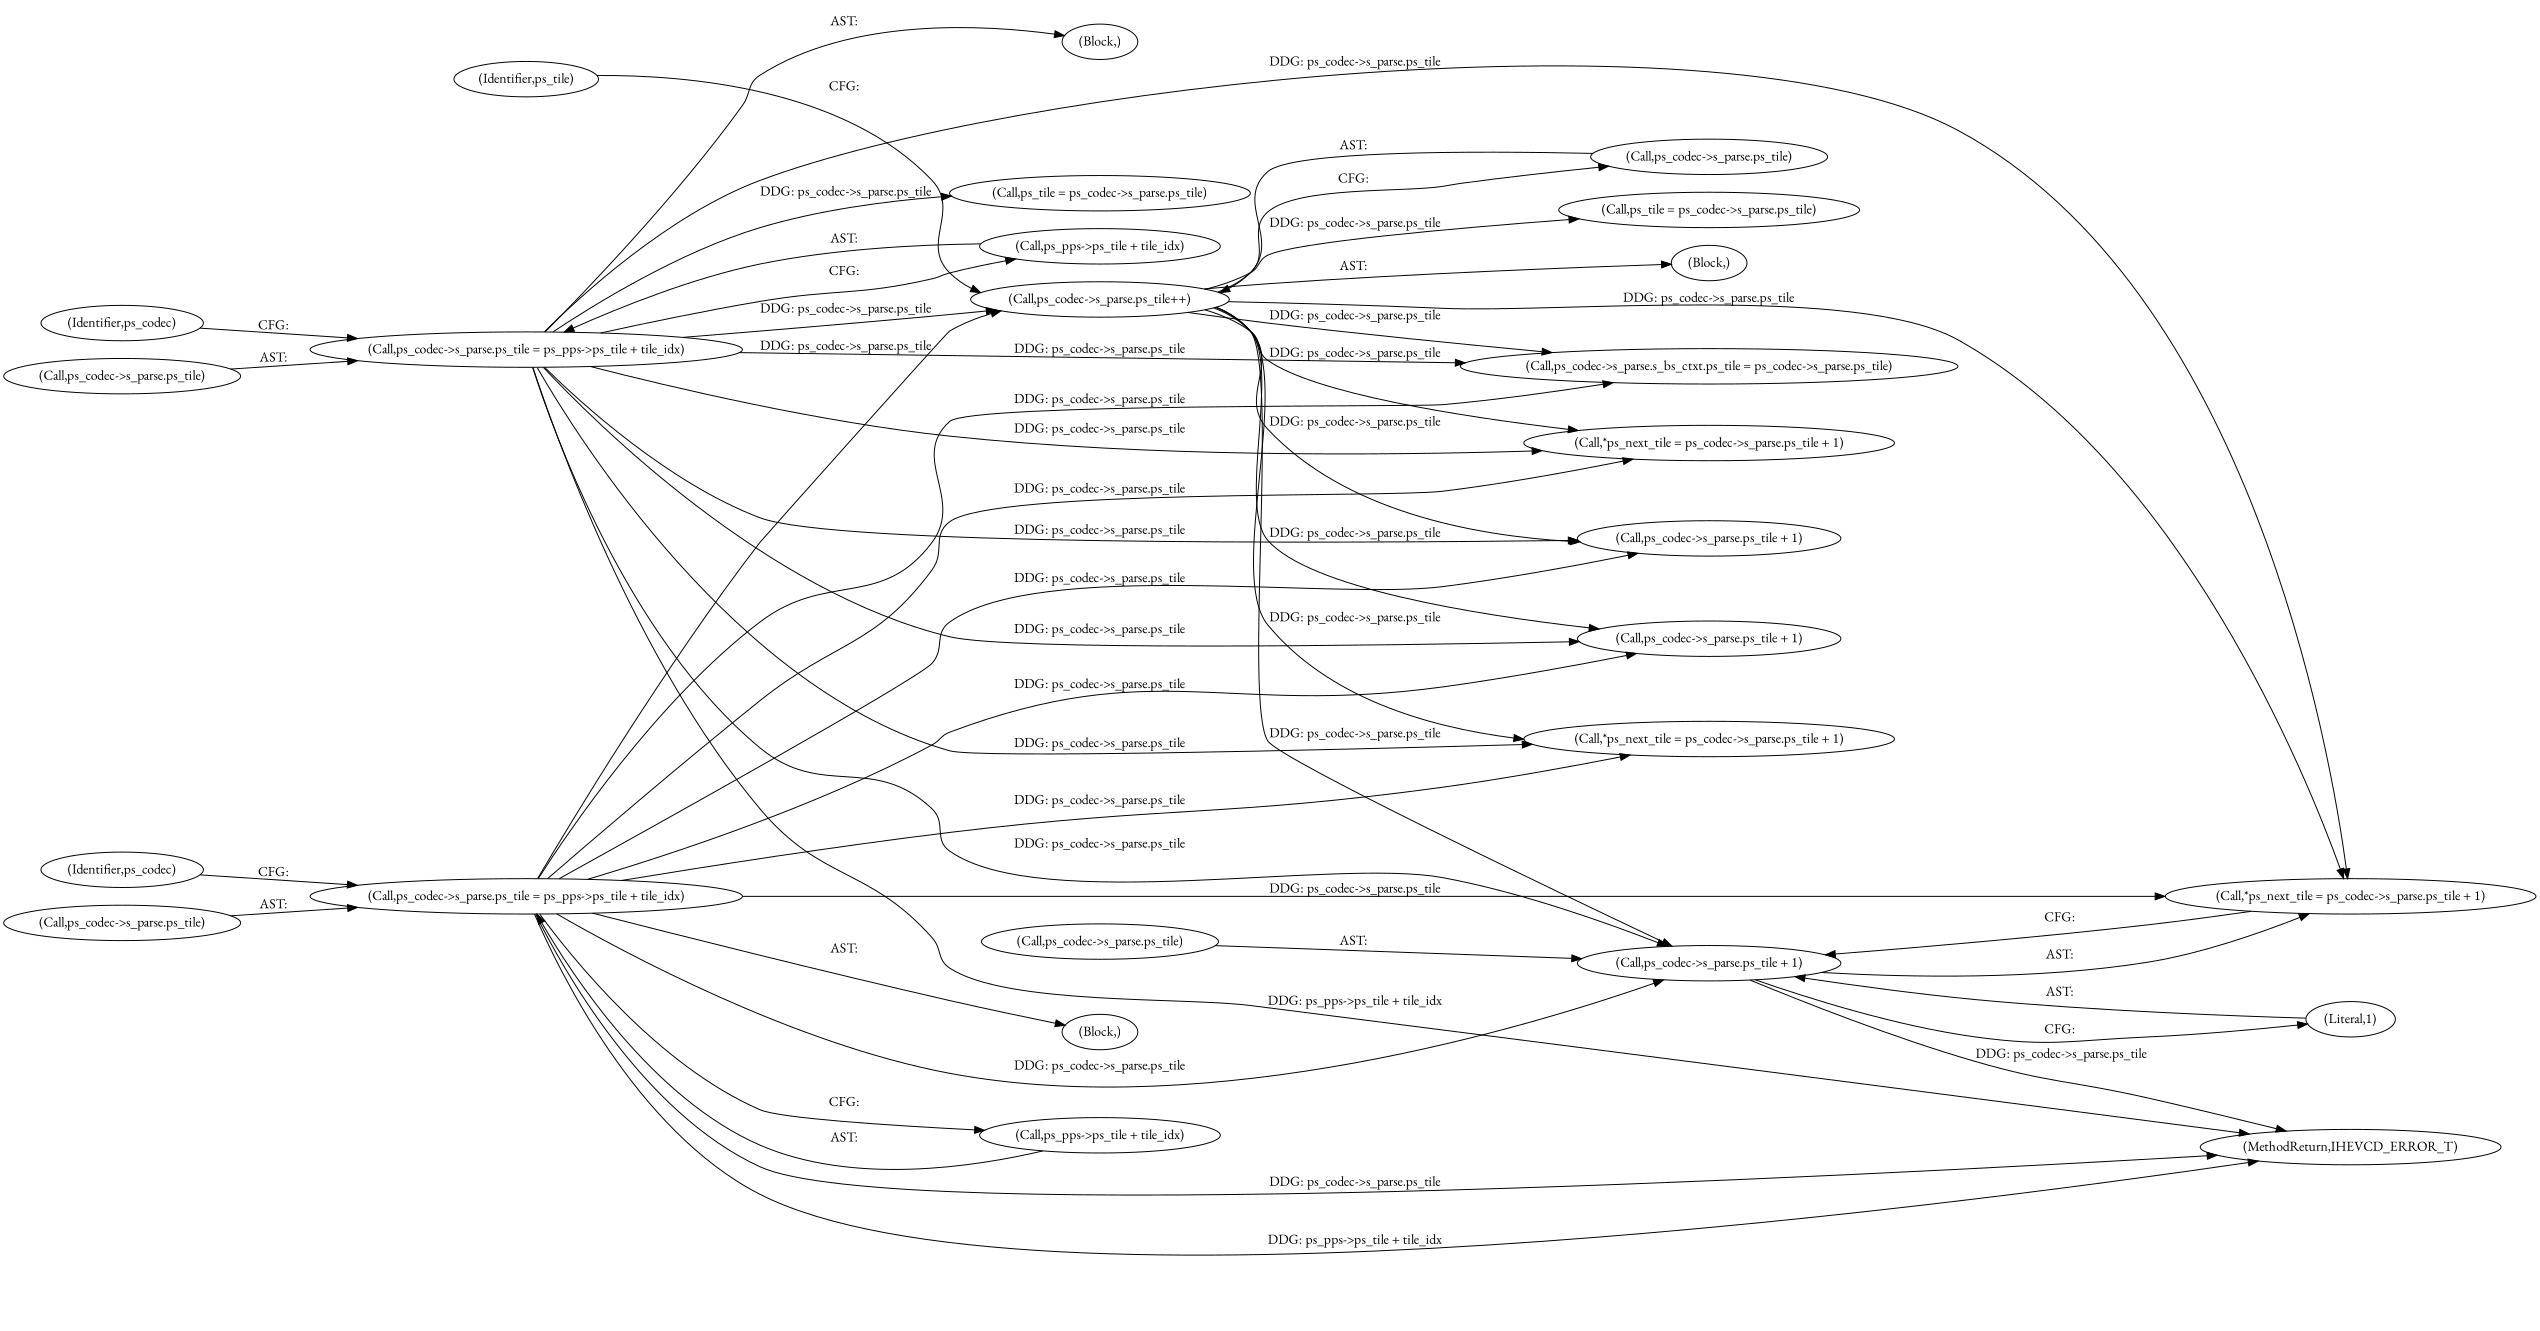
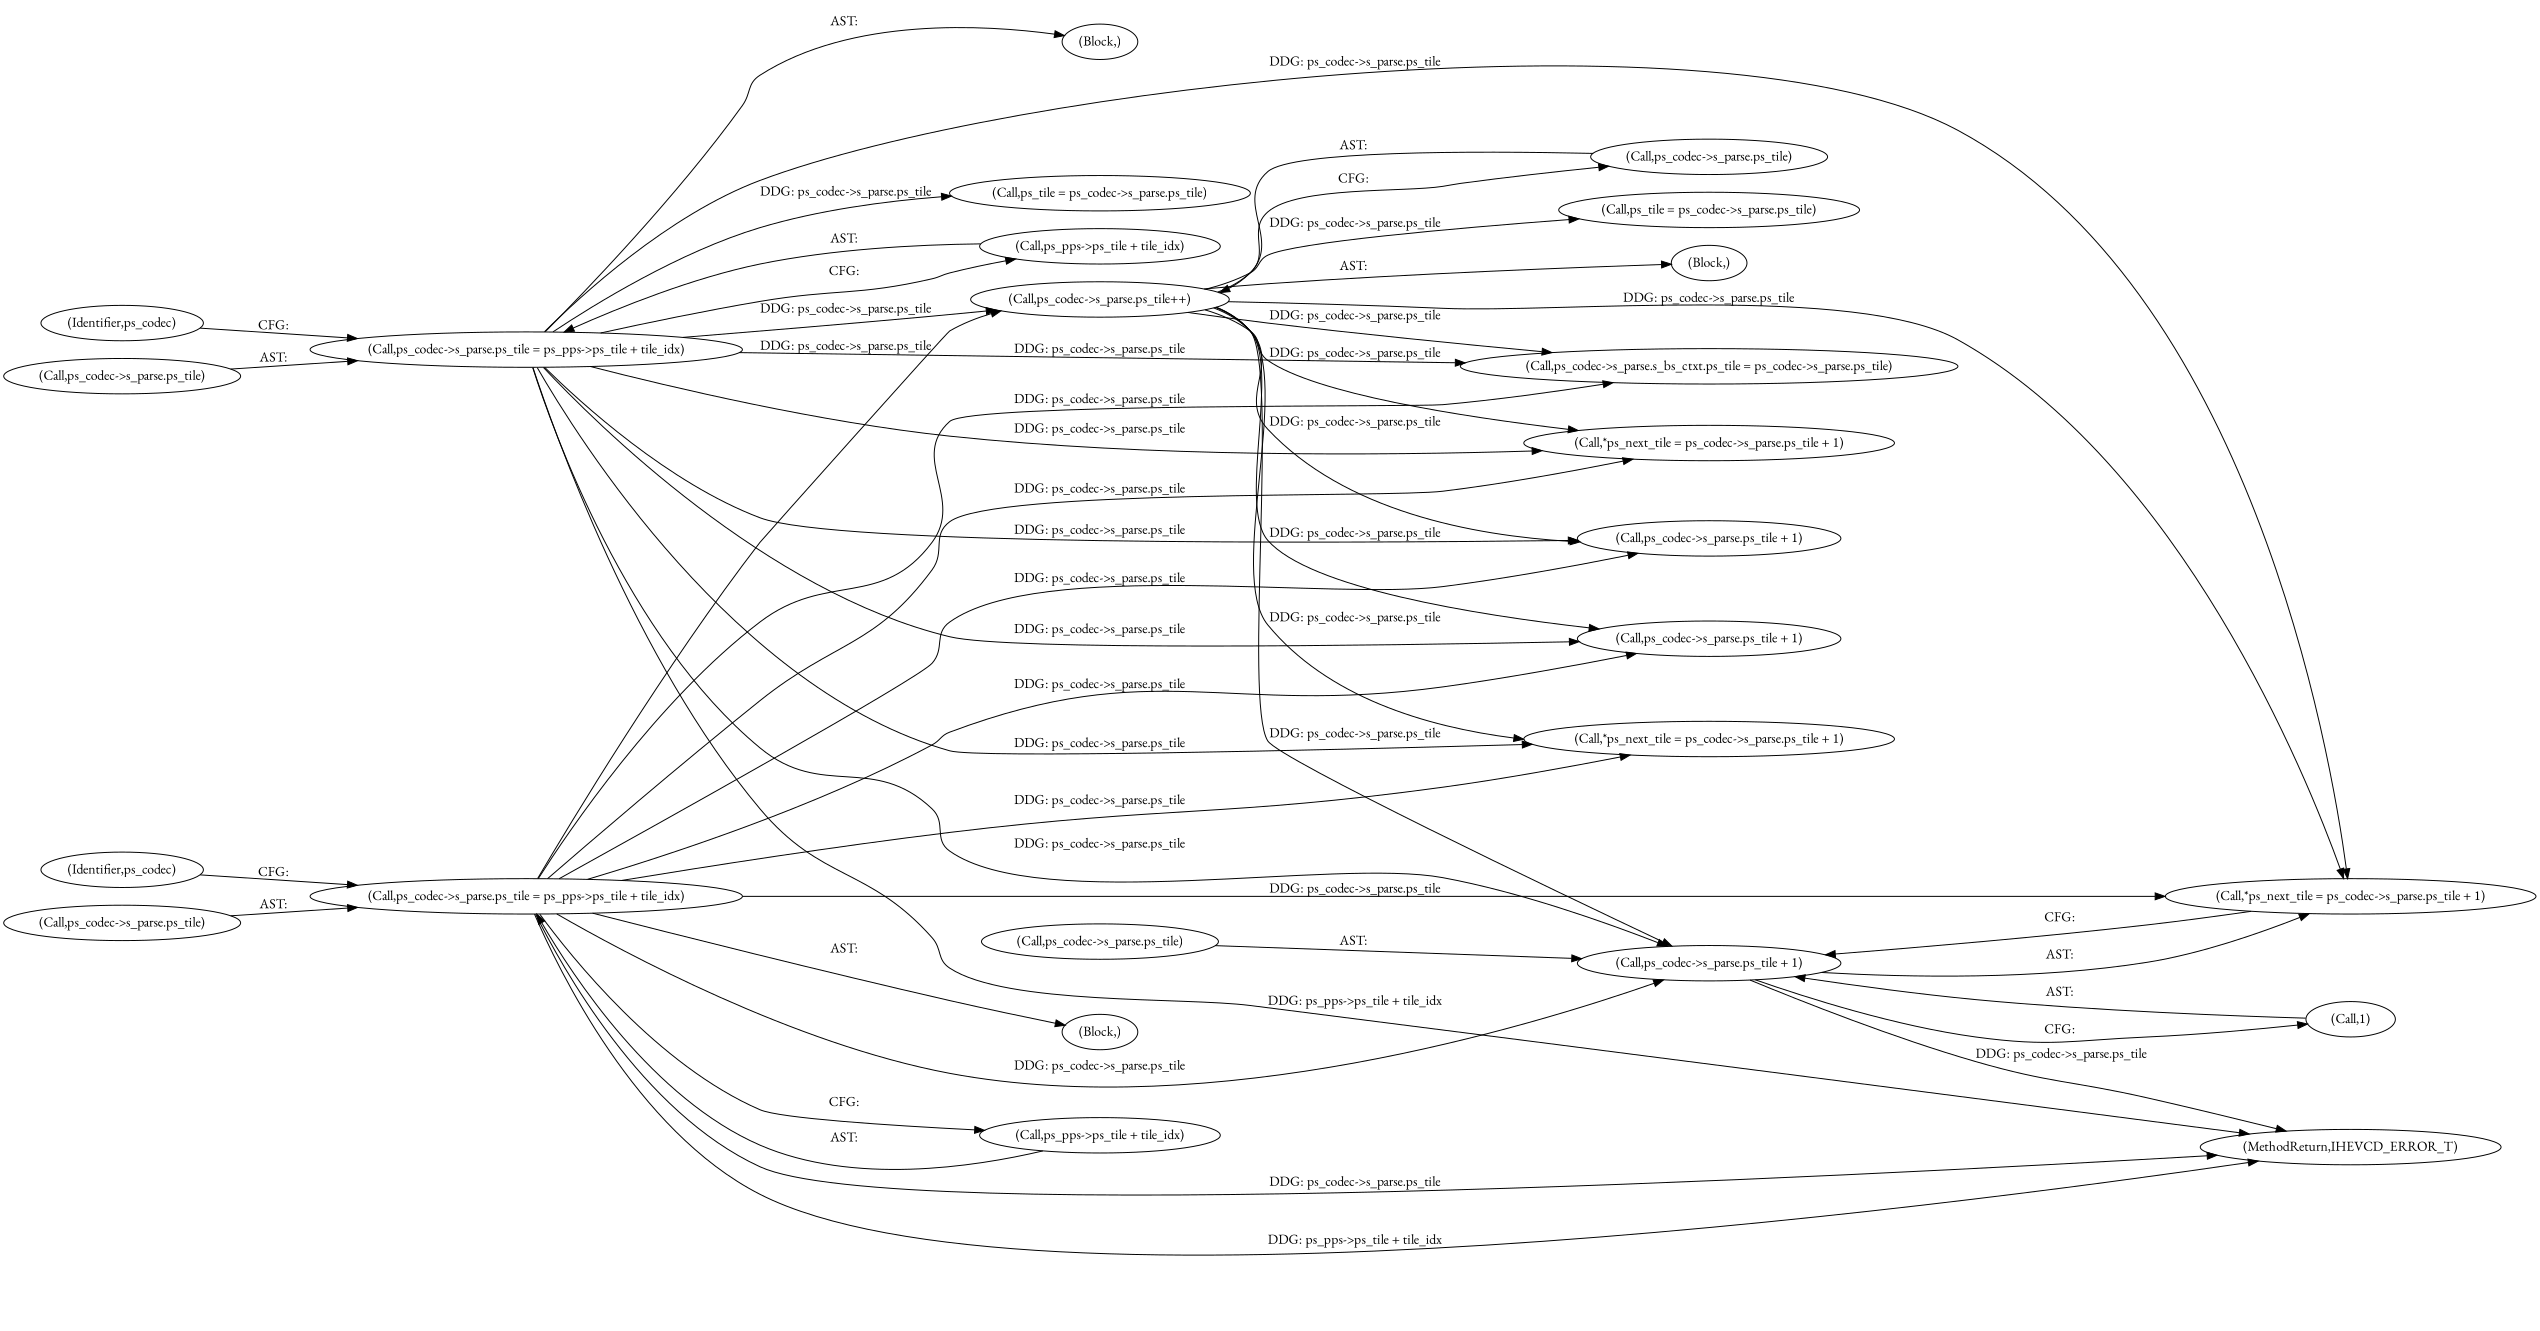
(526, 79) -> none
(2351, 1019) -> (2351, 1019)
